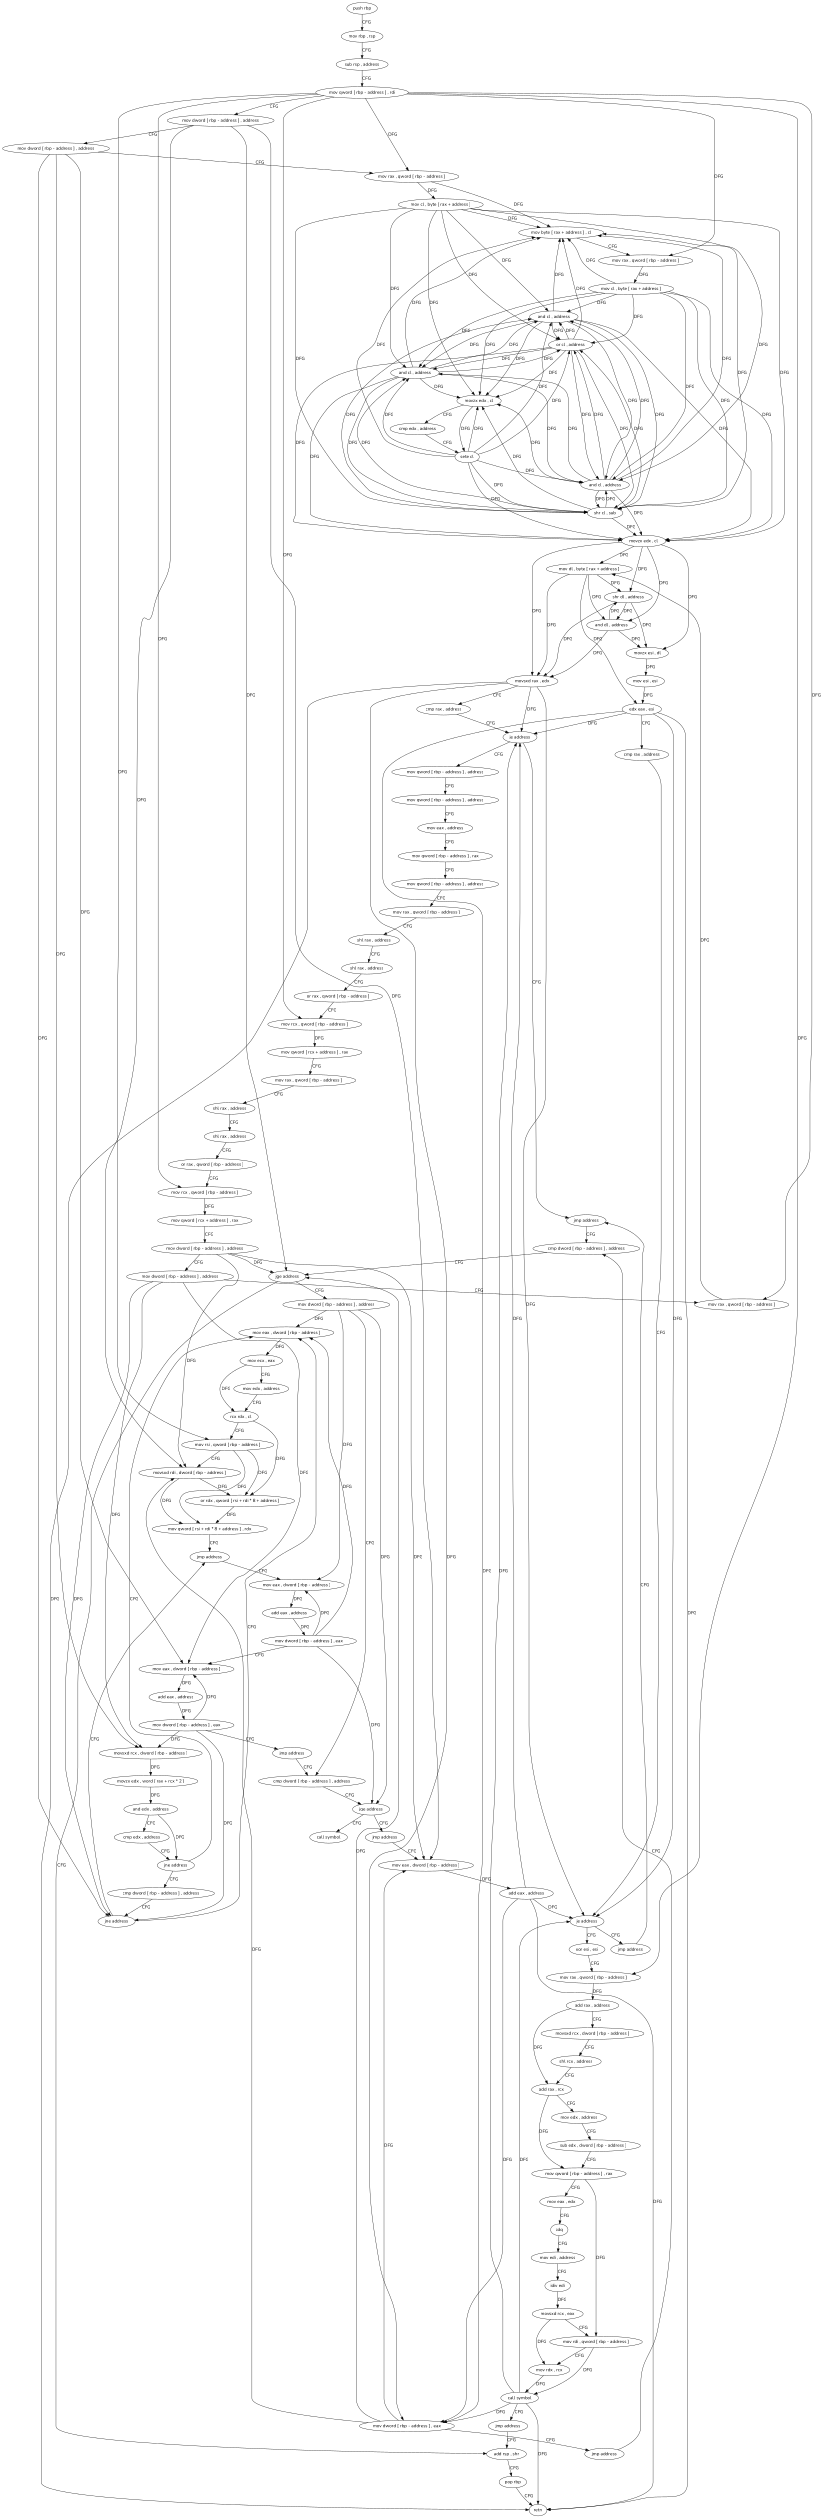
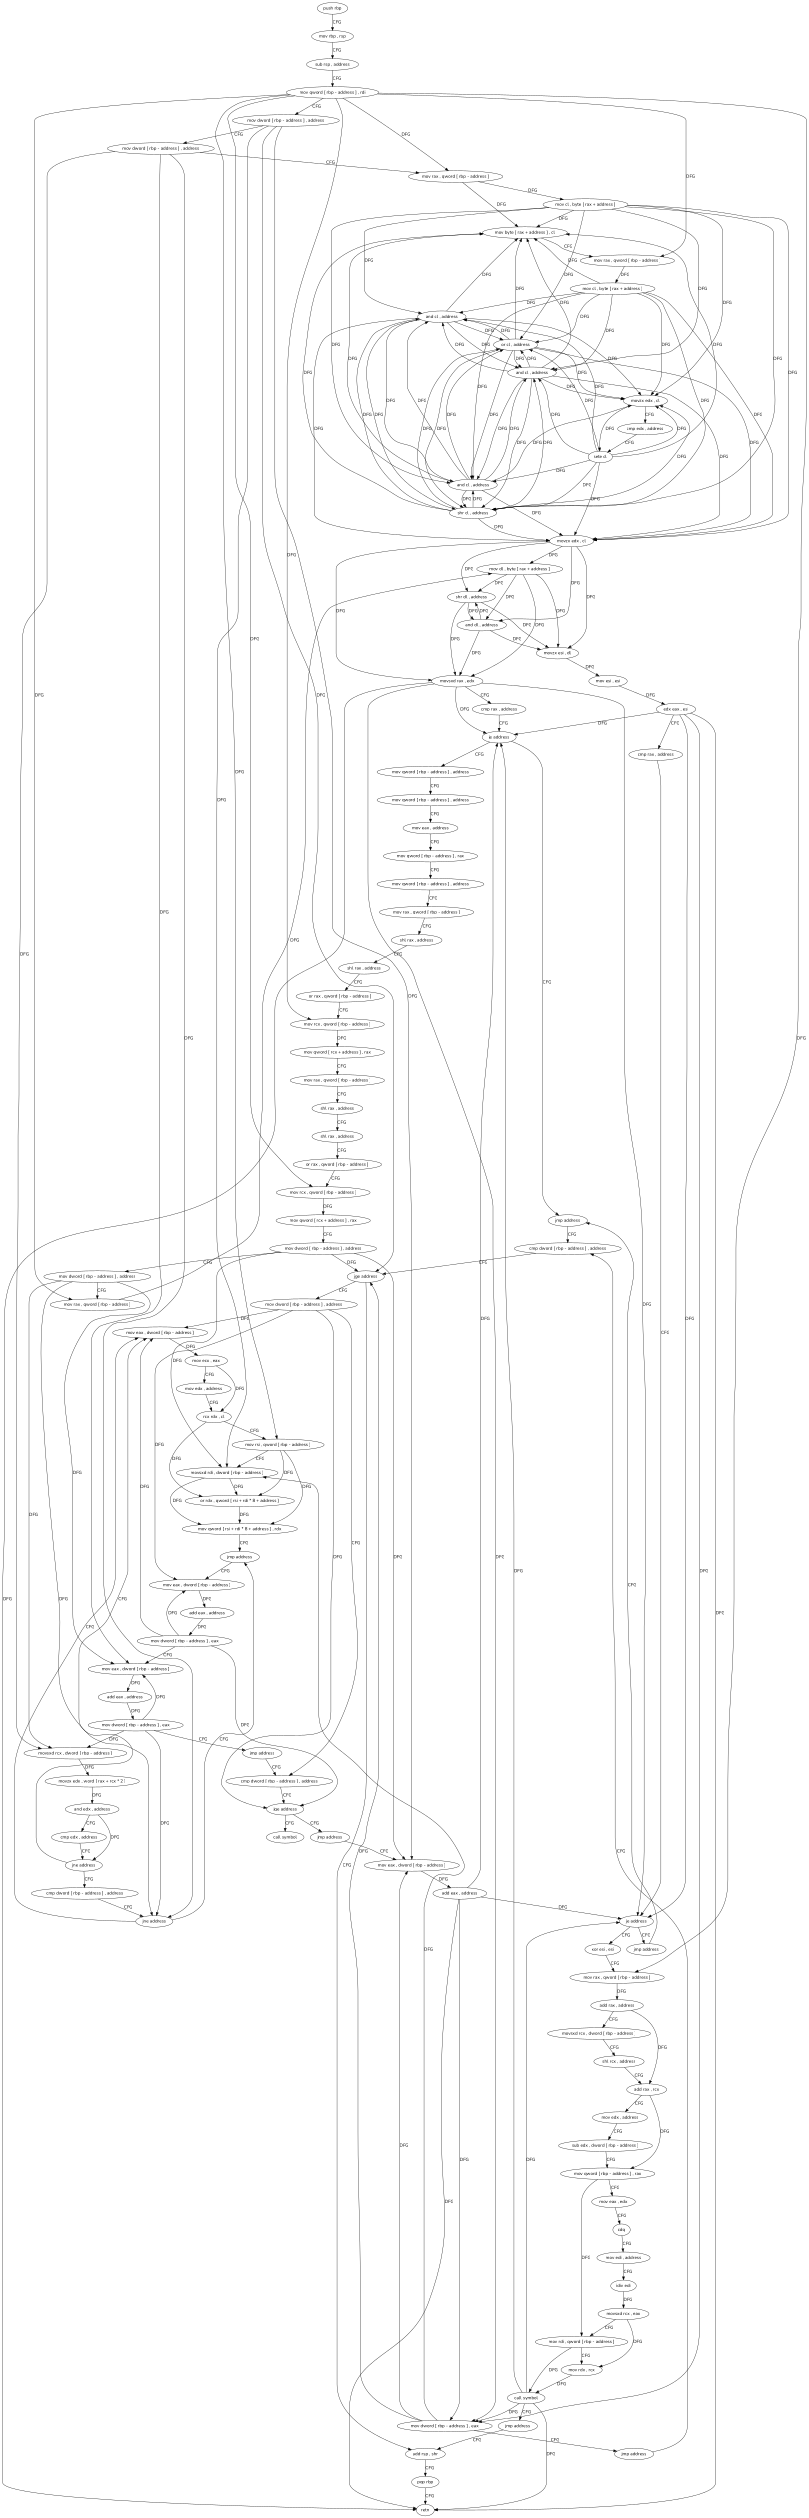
(605, 513) -> (473, 513)
(594, 642) -> (555, 606)
